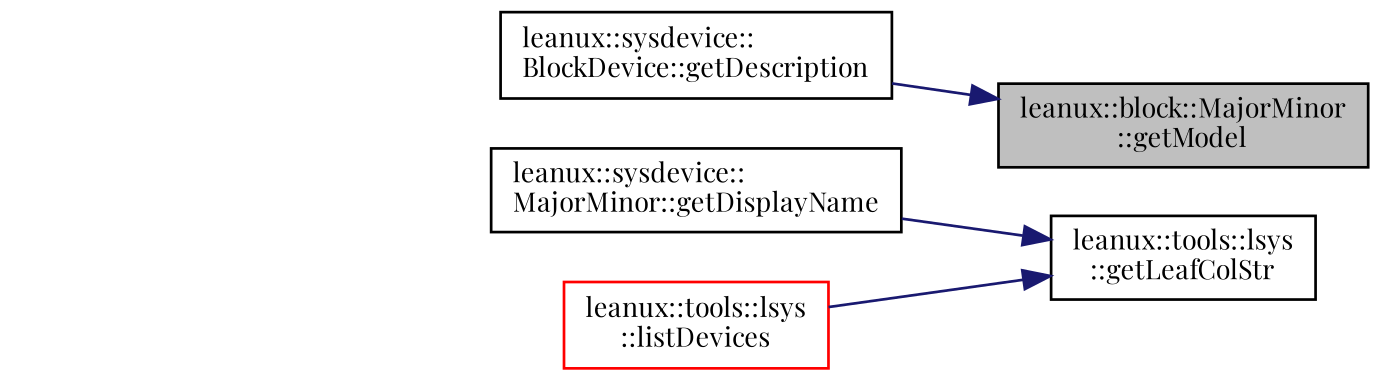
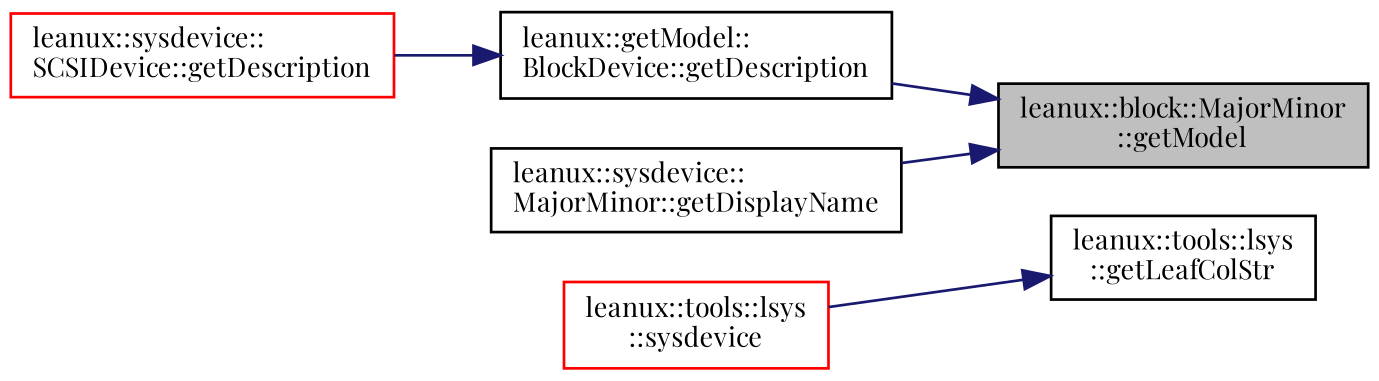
none -> (202, 55)
(696, 55) -> (696, 55)
(962, 227) -> (936, 158)
(696, 325) -> (696, 325)
